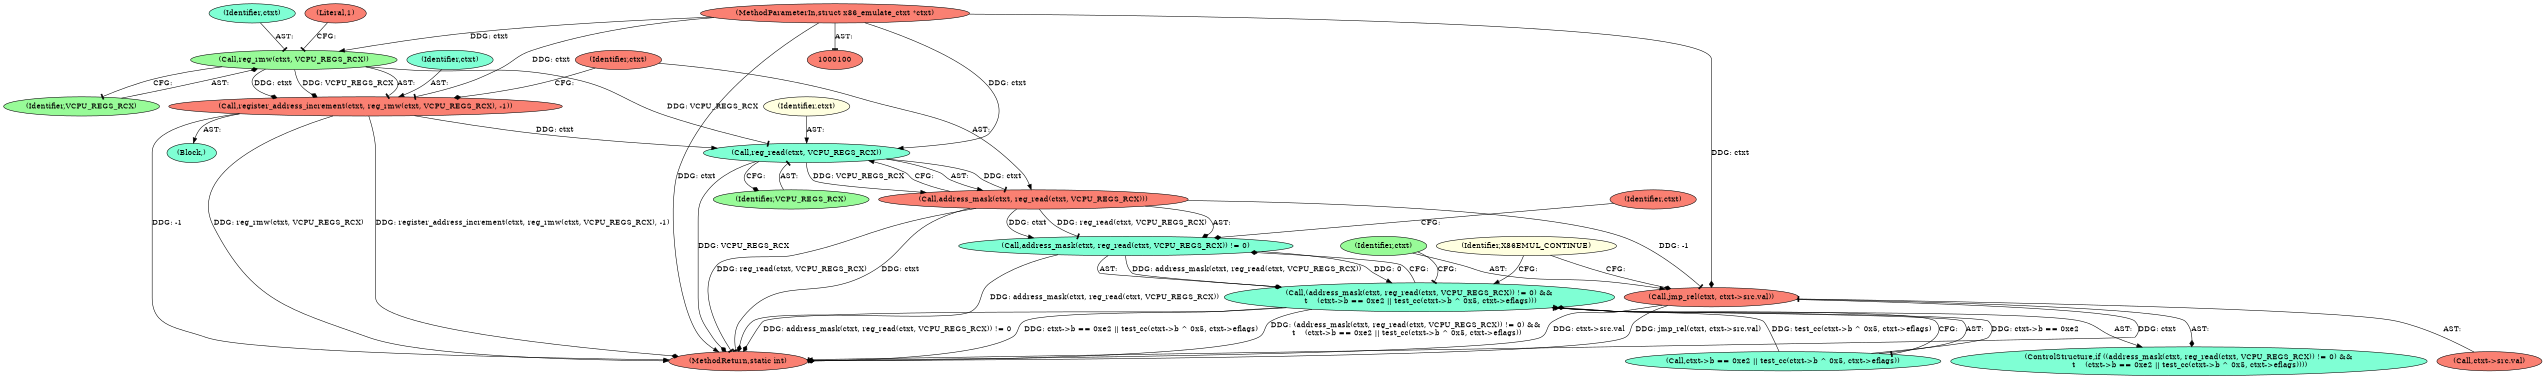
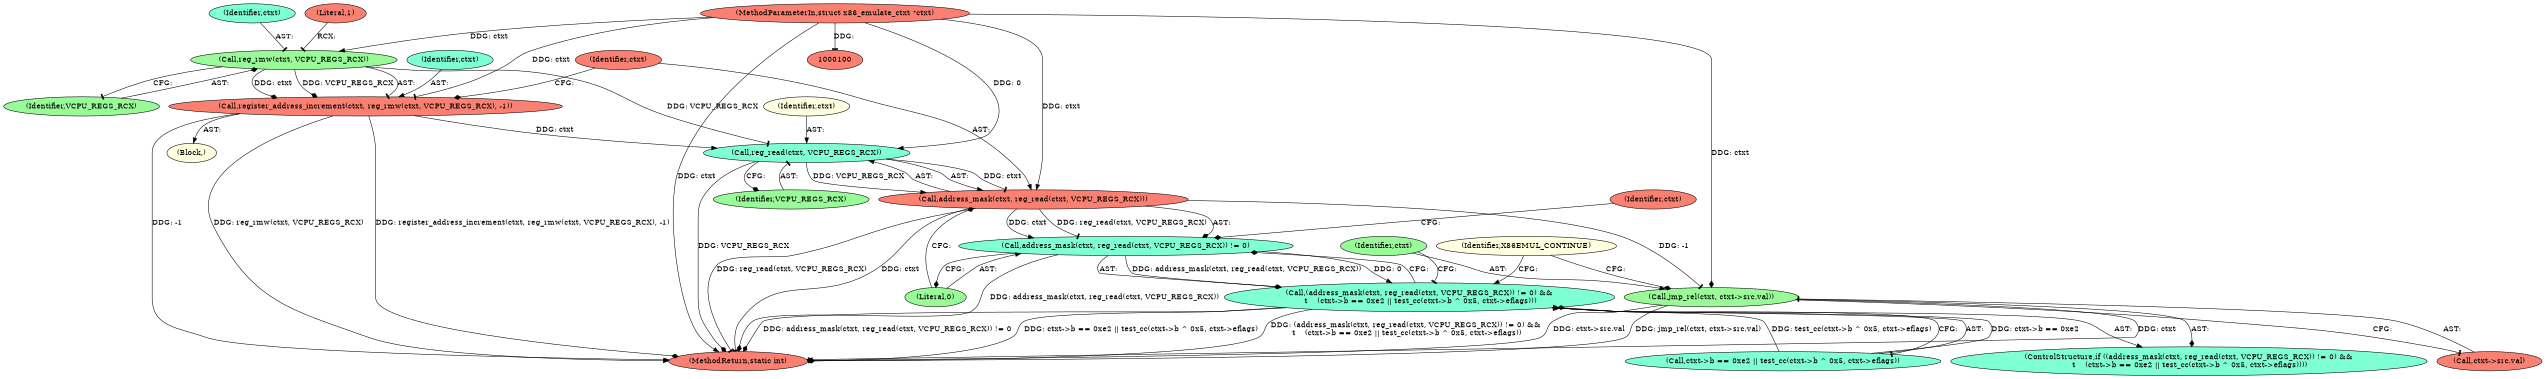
(328, 37) -> (328, 37)
(845, 37) -> (845, 37)
none -> (1042, 65)
(1007, 83) -> (1007, 83)
(192, 153) -> (192, 153)
(926, 176) -> (926, 176)
none -> (936, 297)
(1711, 297) -> (1711, 297)
none -> (2194, 320)
